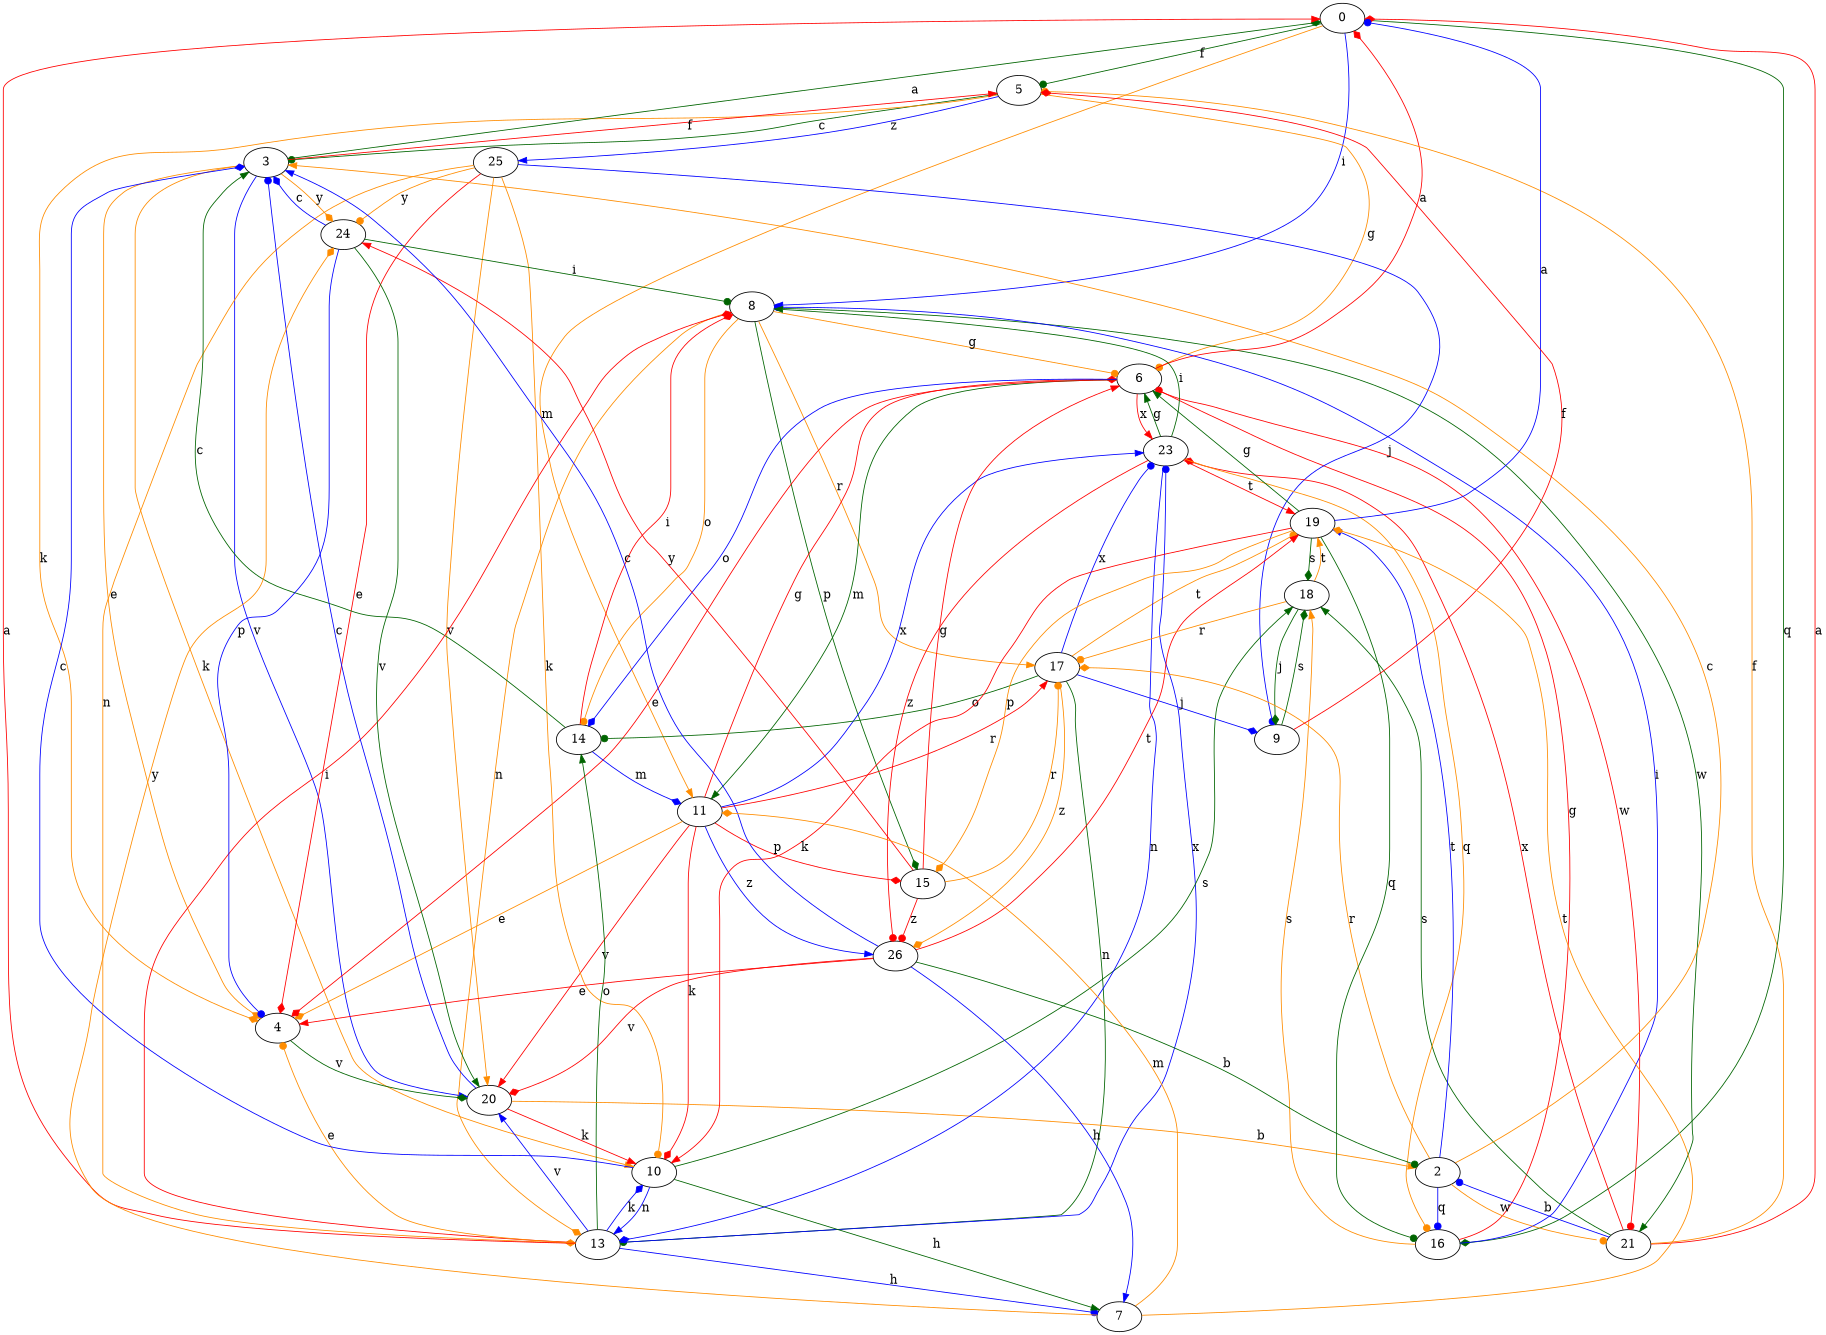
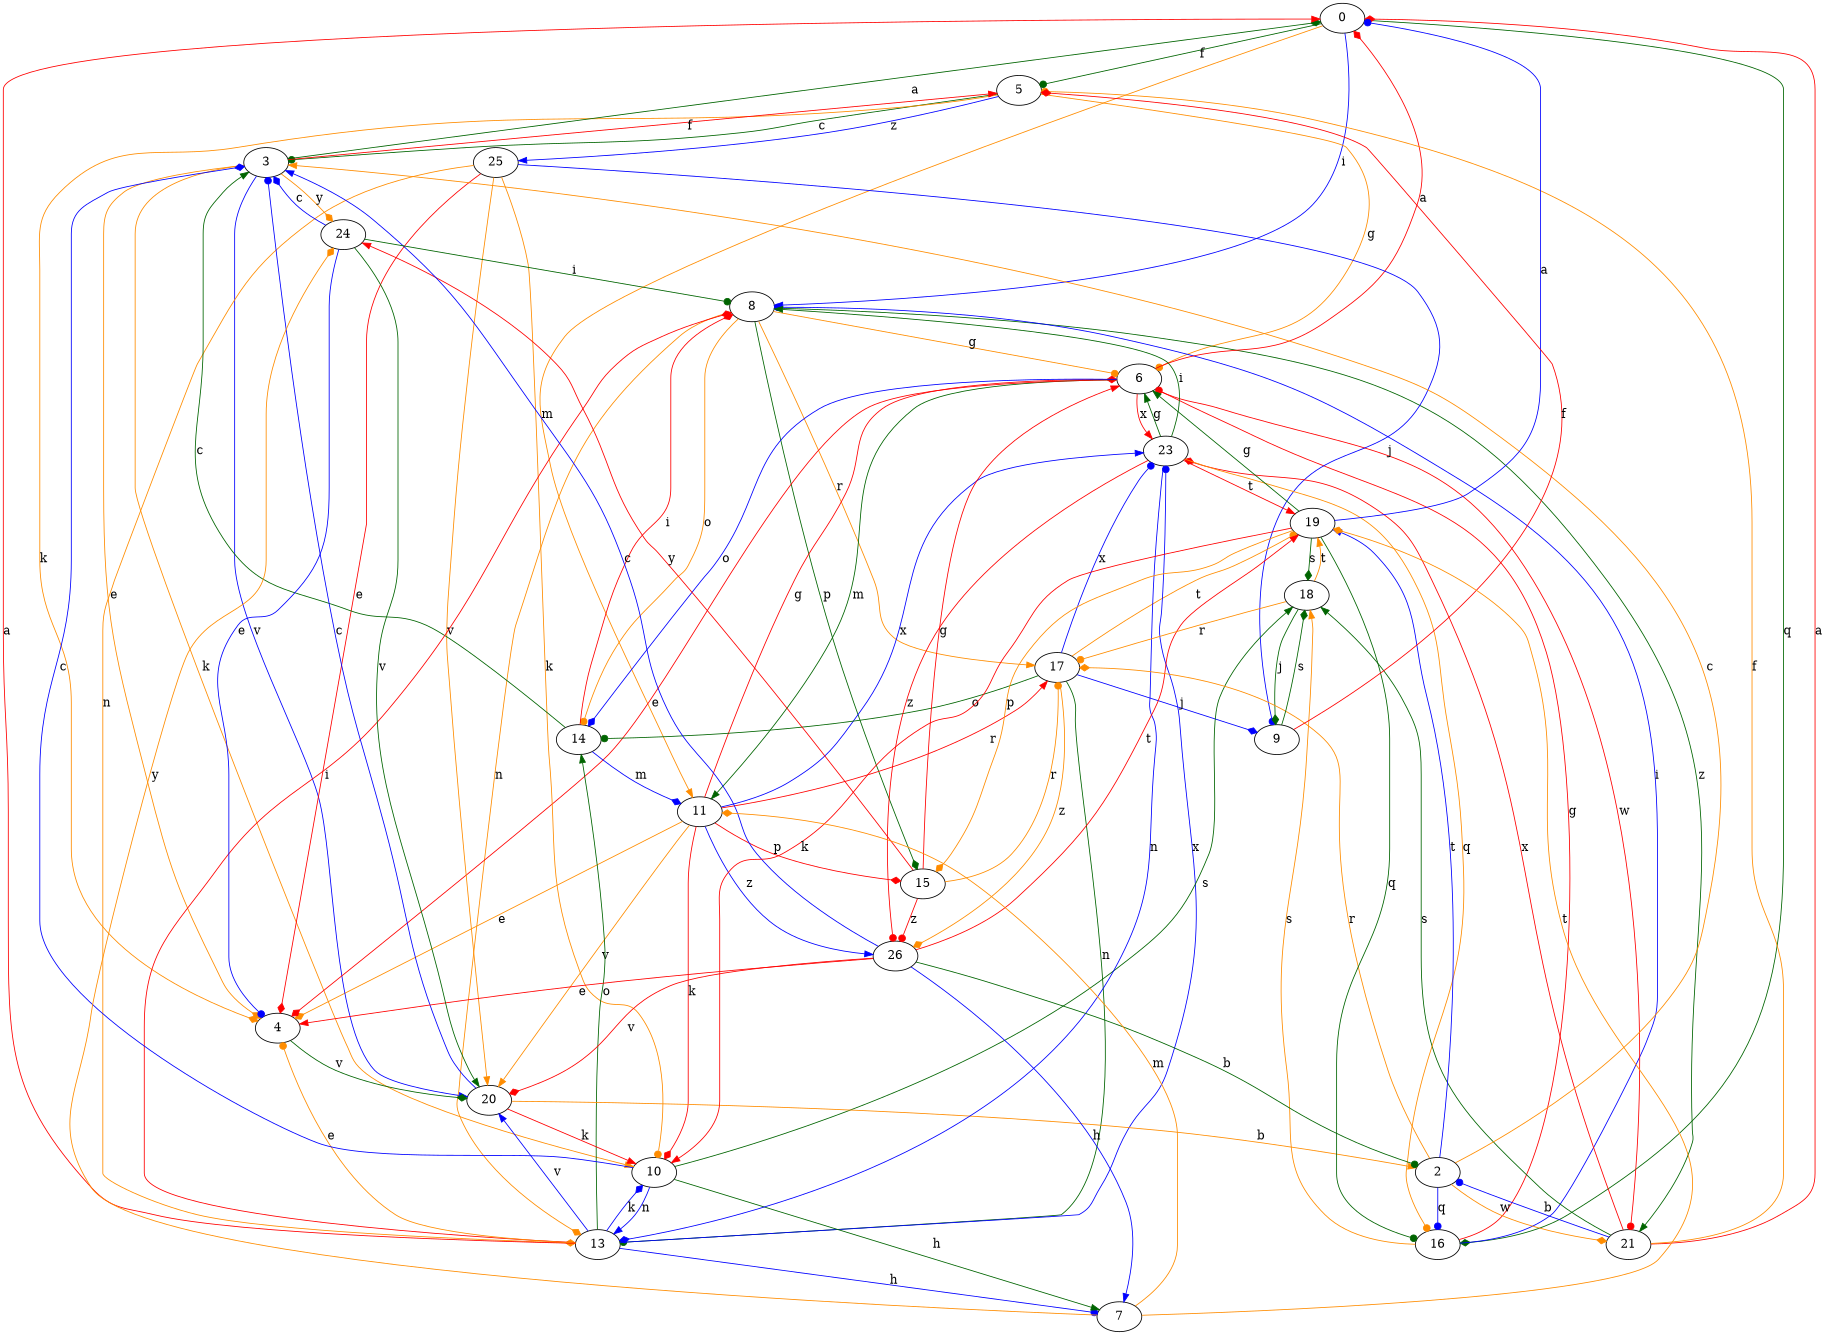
(416, 186) -> none
(242, 631) -> (242, 631)
(1702, 776) -> (1702, 776)
(596, 952) -> (596, 952)
(1520, 1222) -> (1520, 1222)
